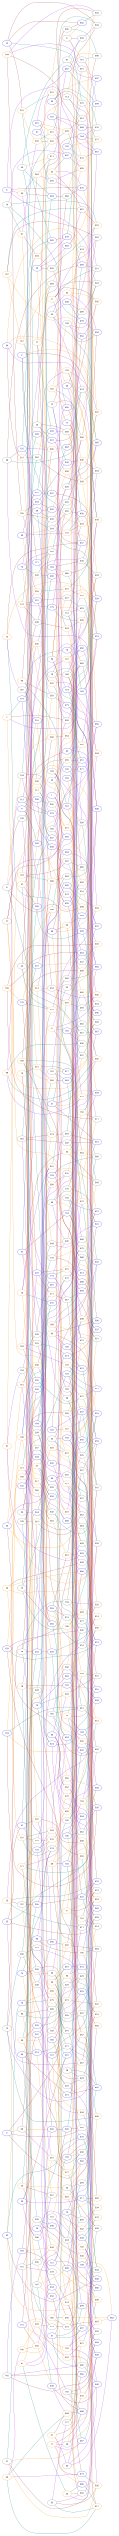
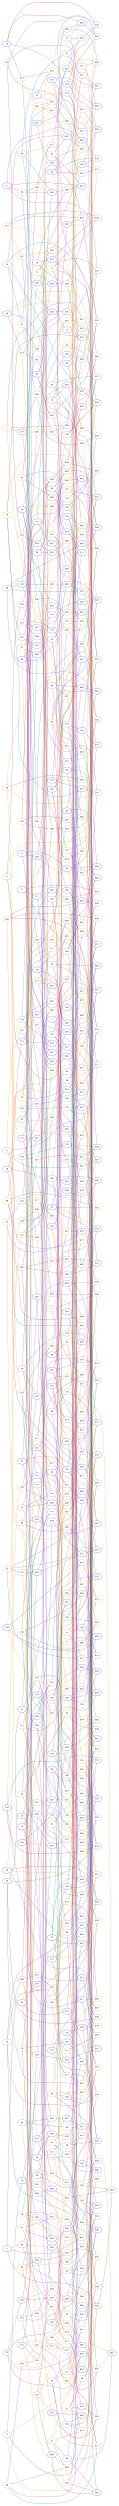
(90, 2229) -> (92, 2111)
